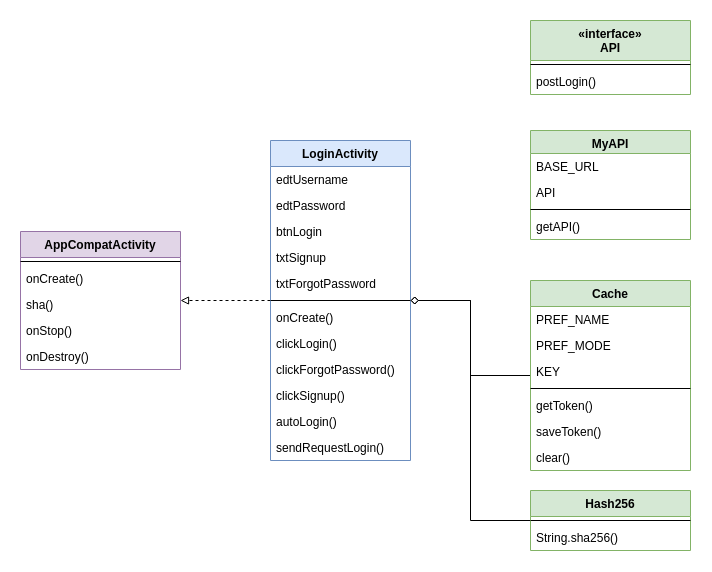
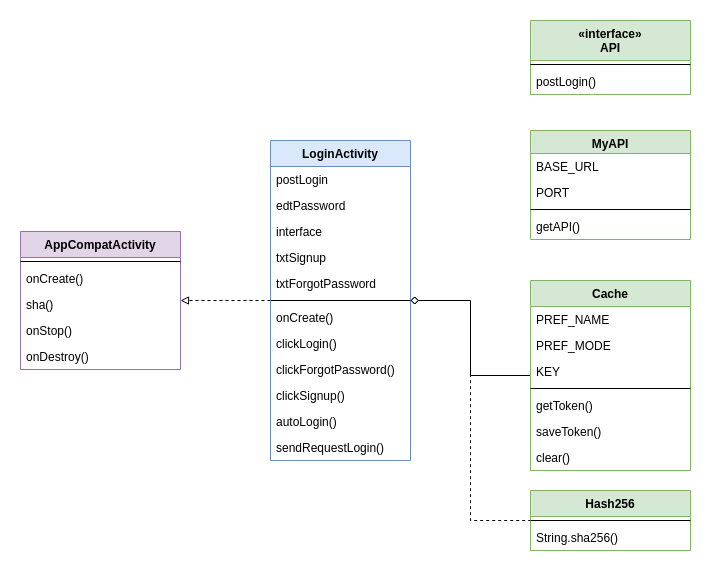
(313, 180) -> (305, 180)
(546, 193) -> (549, 193)
(301, 232) -> (305, 232)
(471, 478) -> (471, 478)
